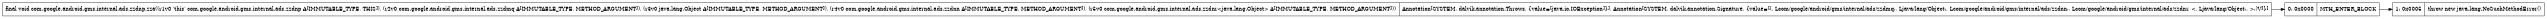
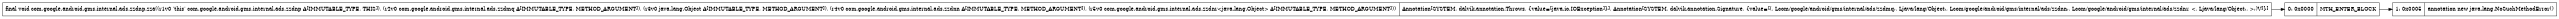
(2485, 9) -> (2491, 9)
